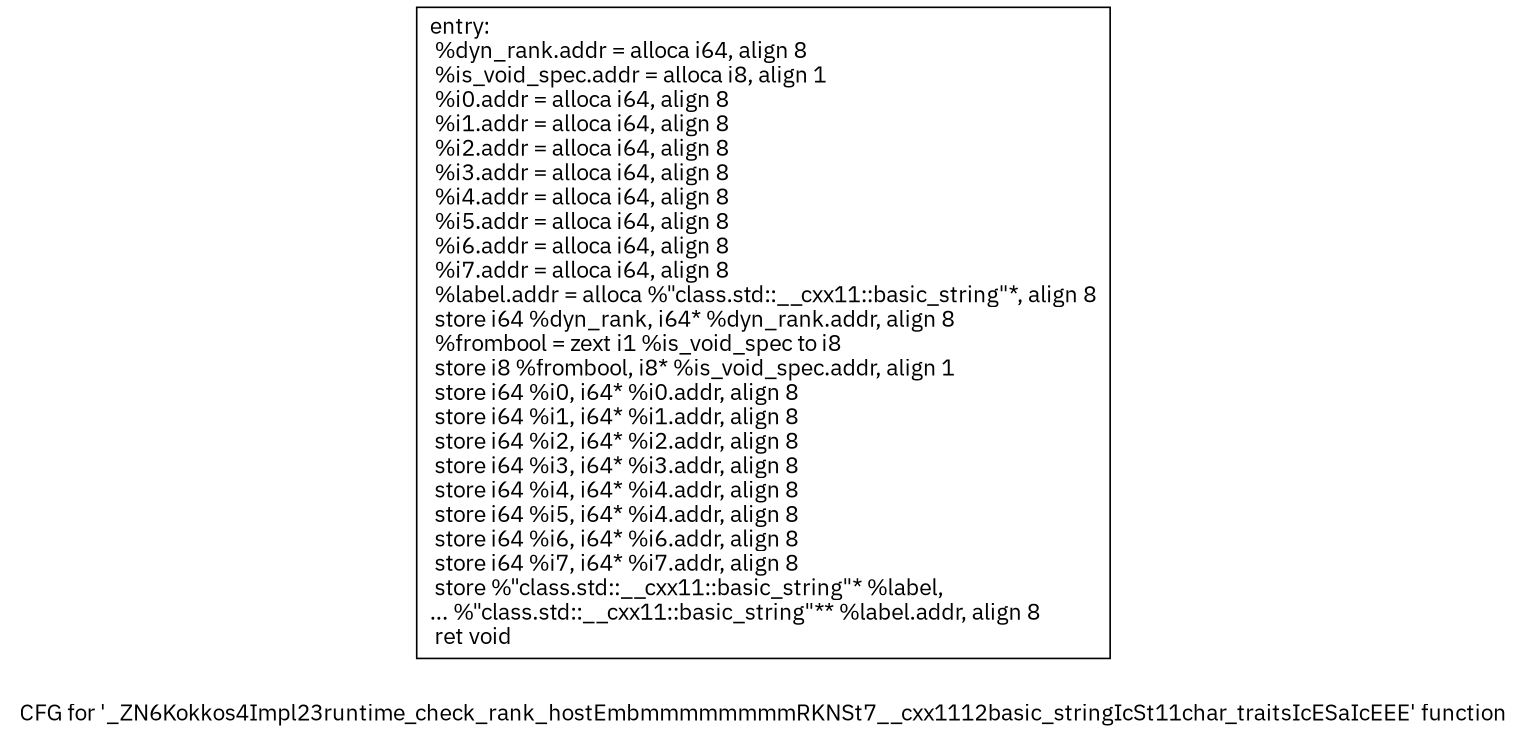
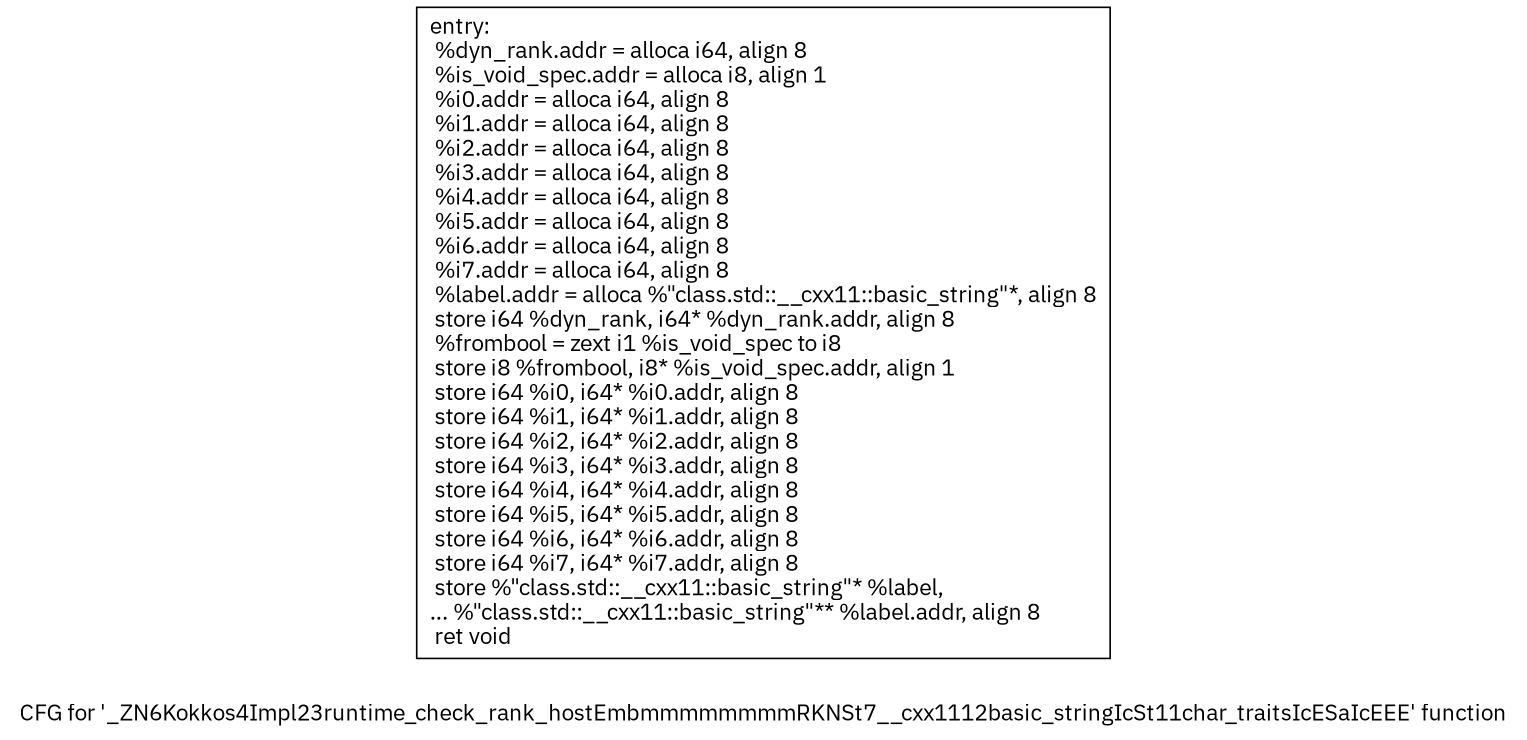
(614, 515) -> (614, 515)
